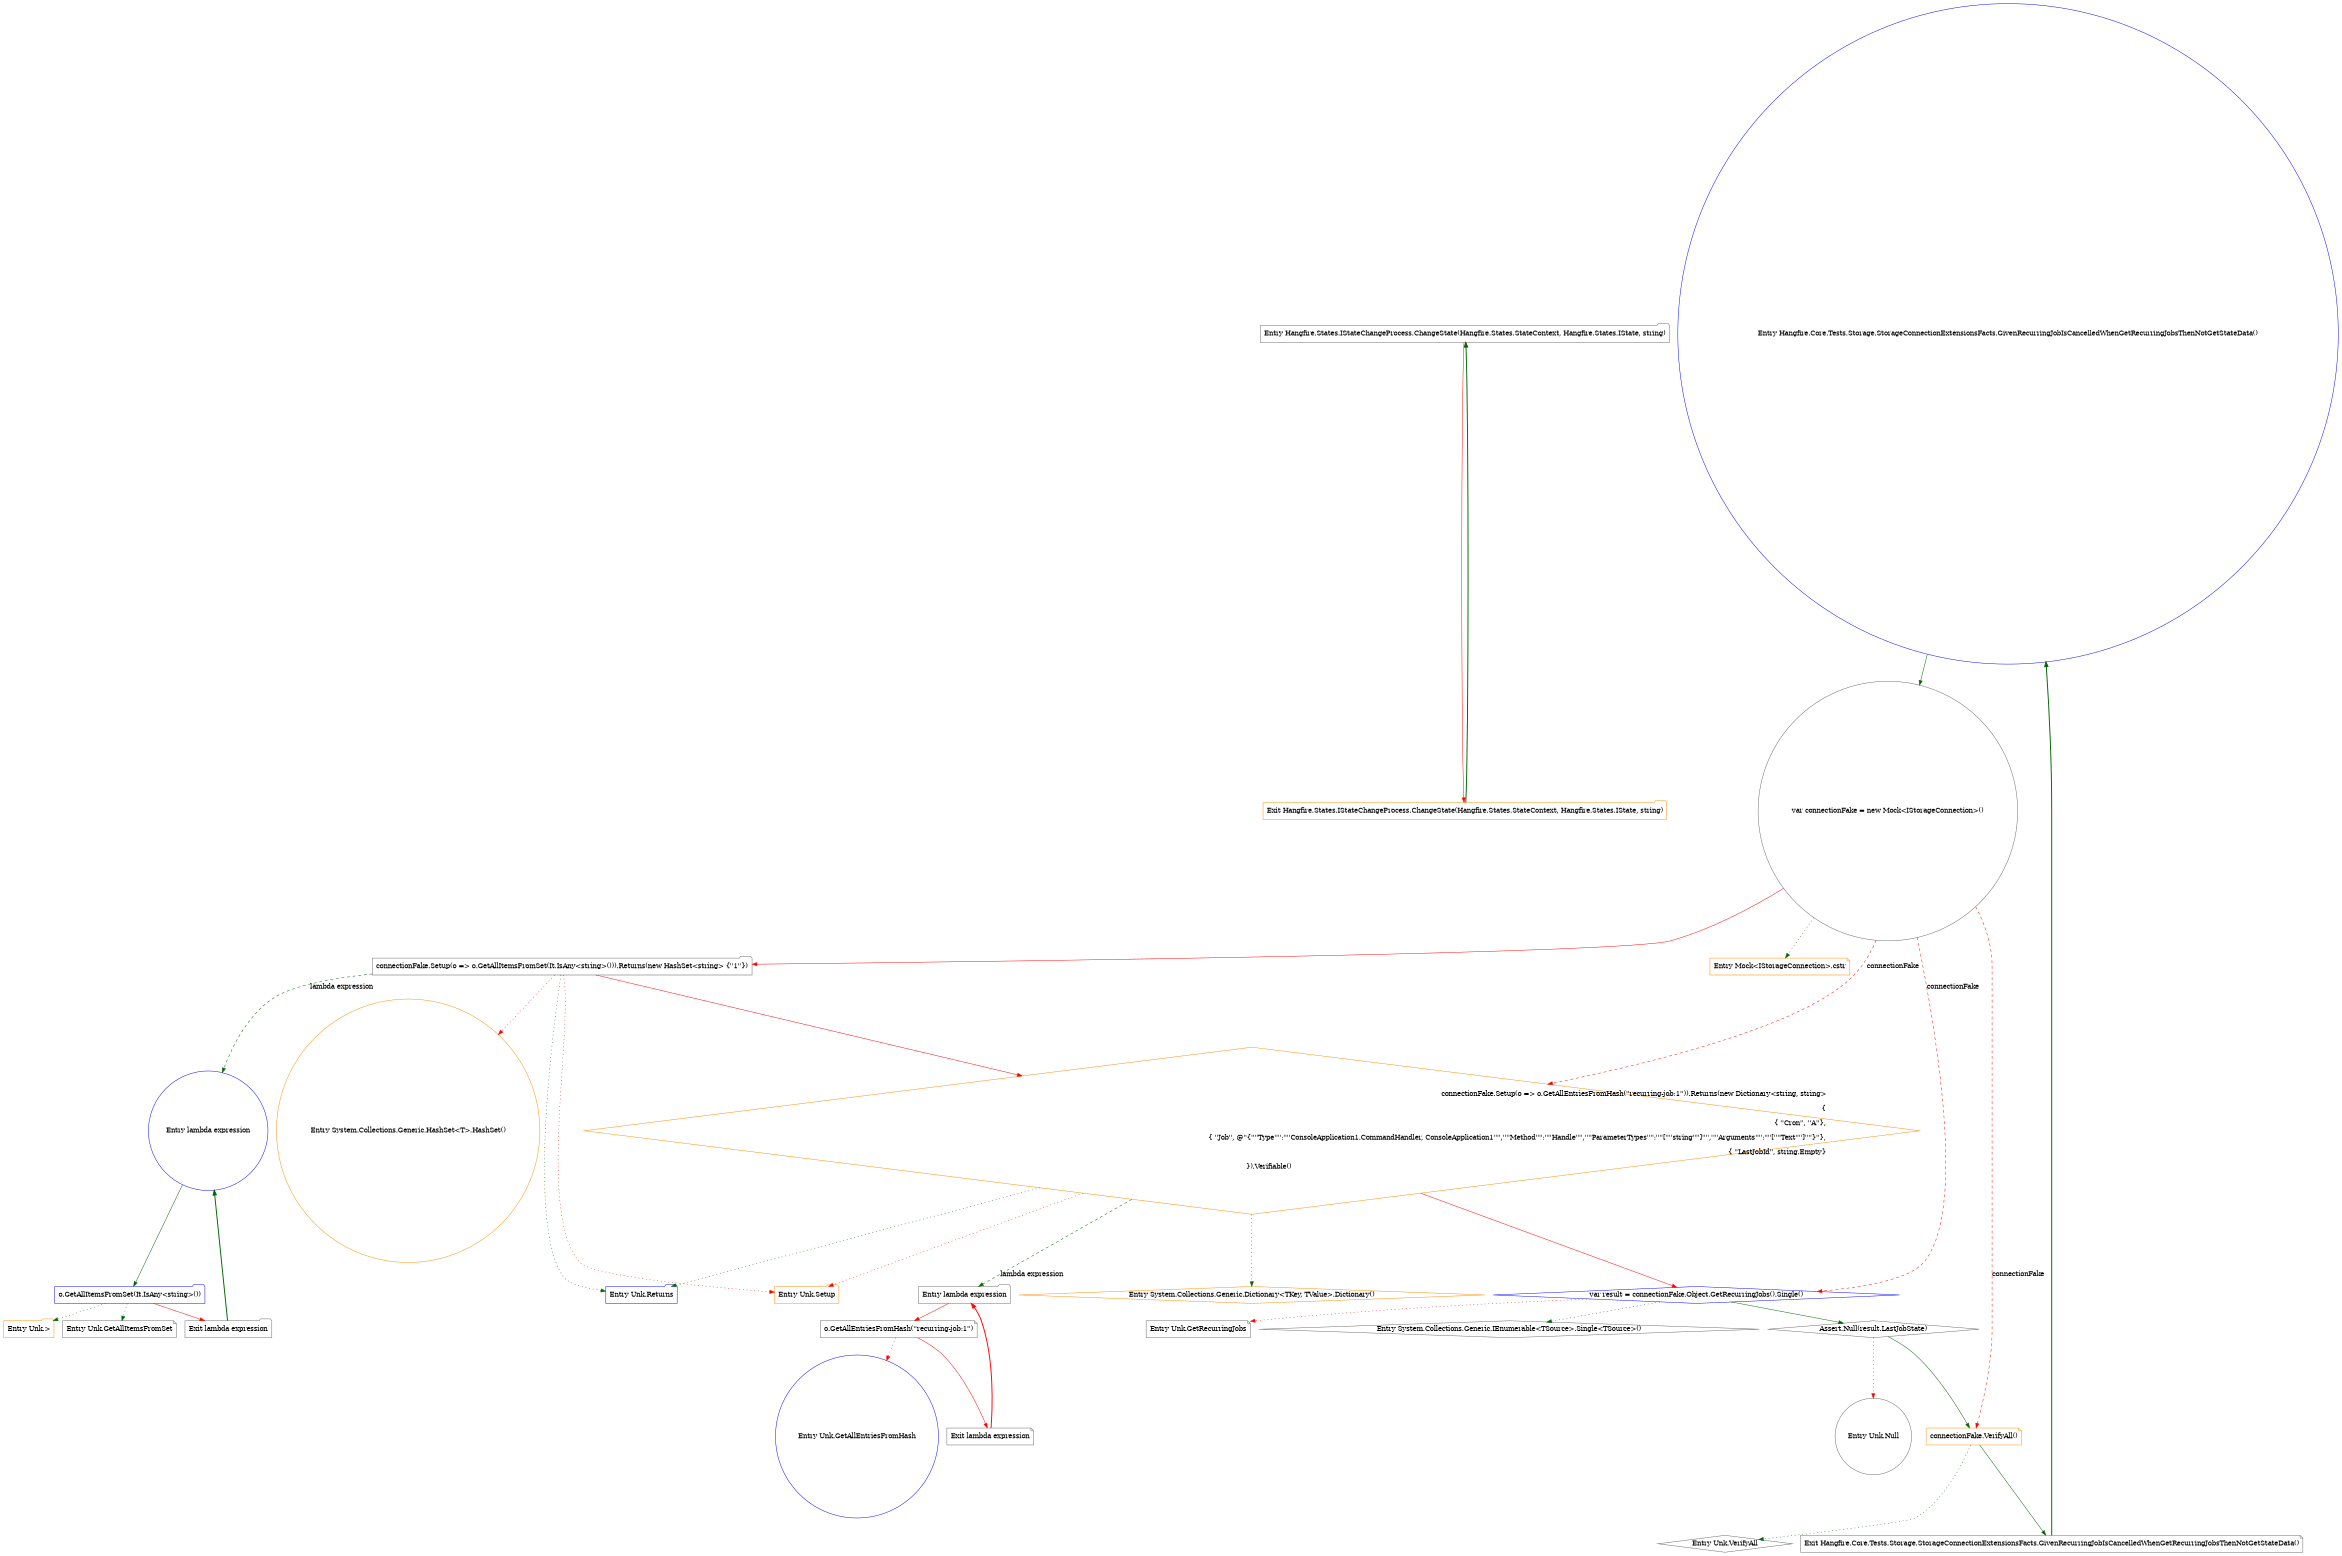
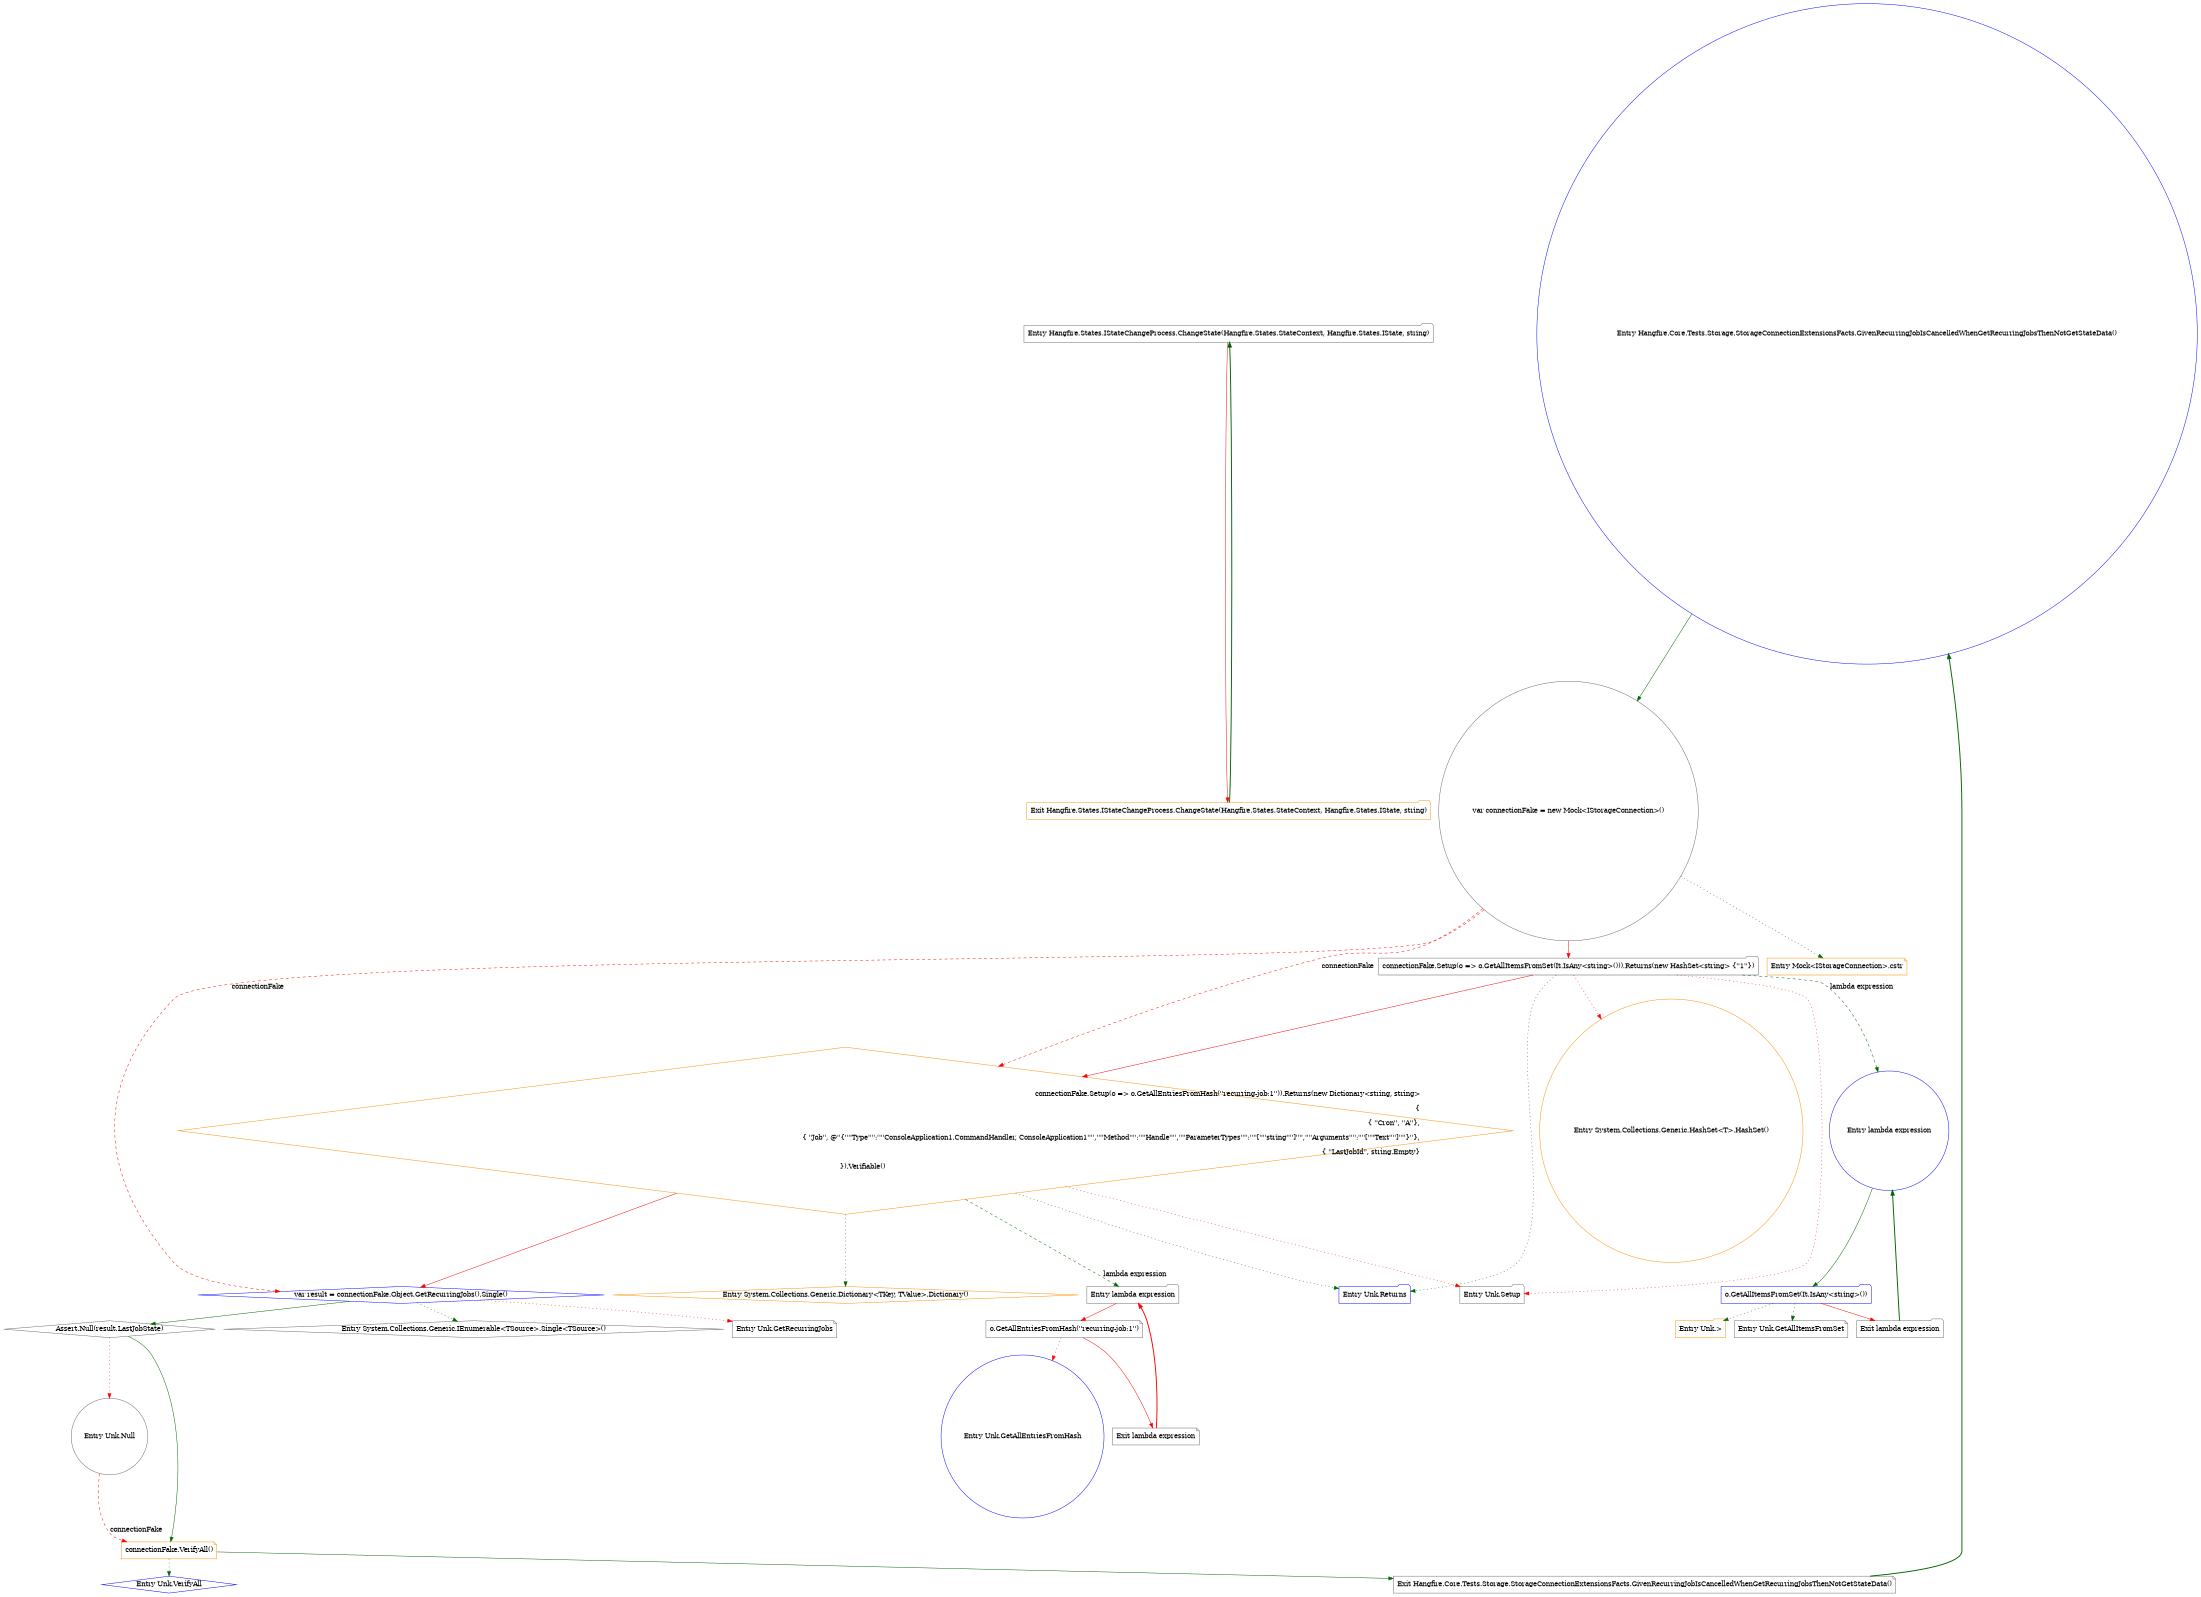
(1992, 1164) -> (100, 1512)
(807, 1295) -> (1492, 1295)
(1725, 1544) -> (169, 1585)
